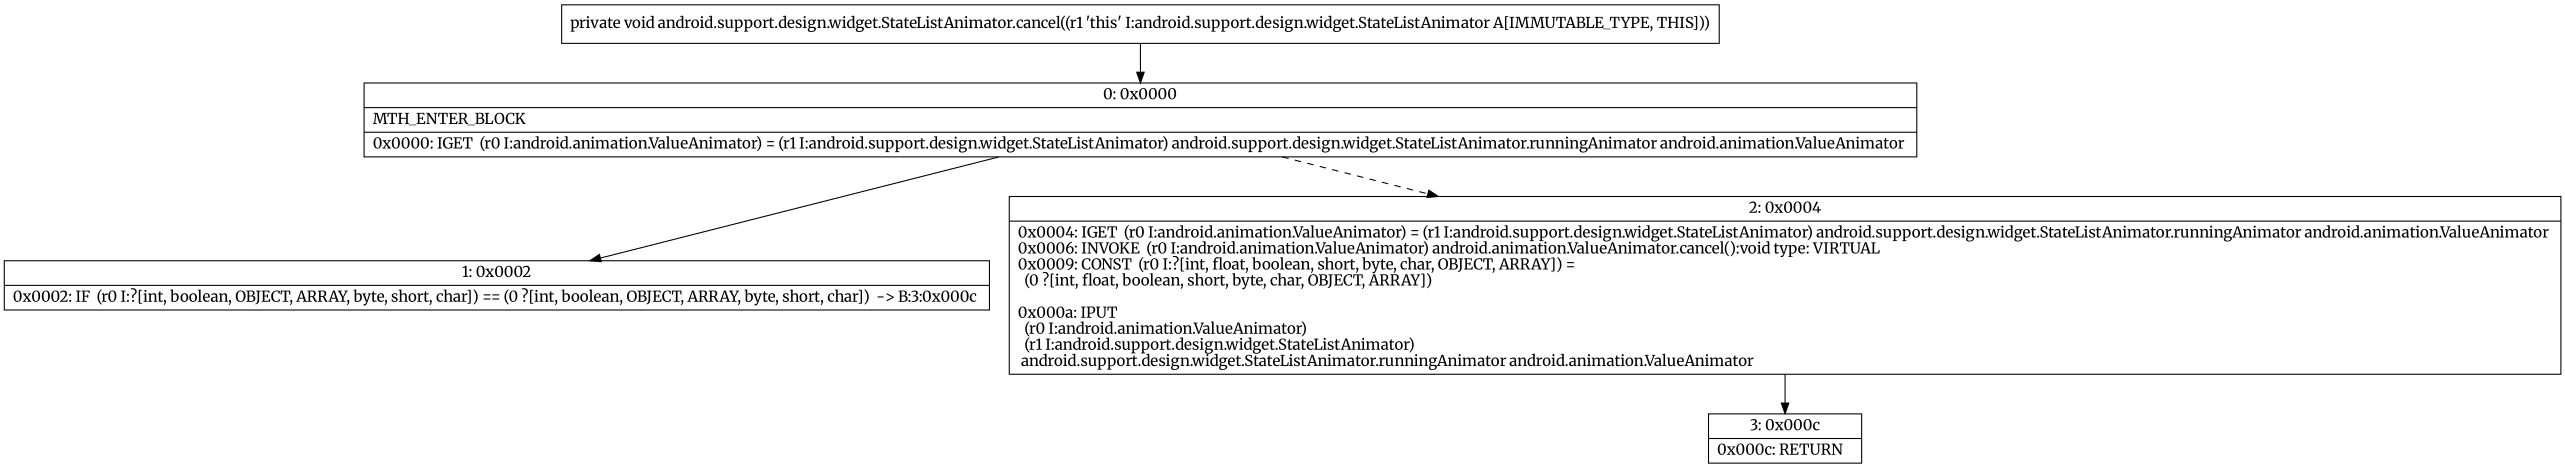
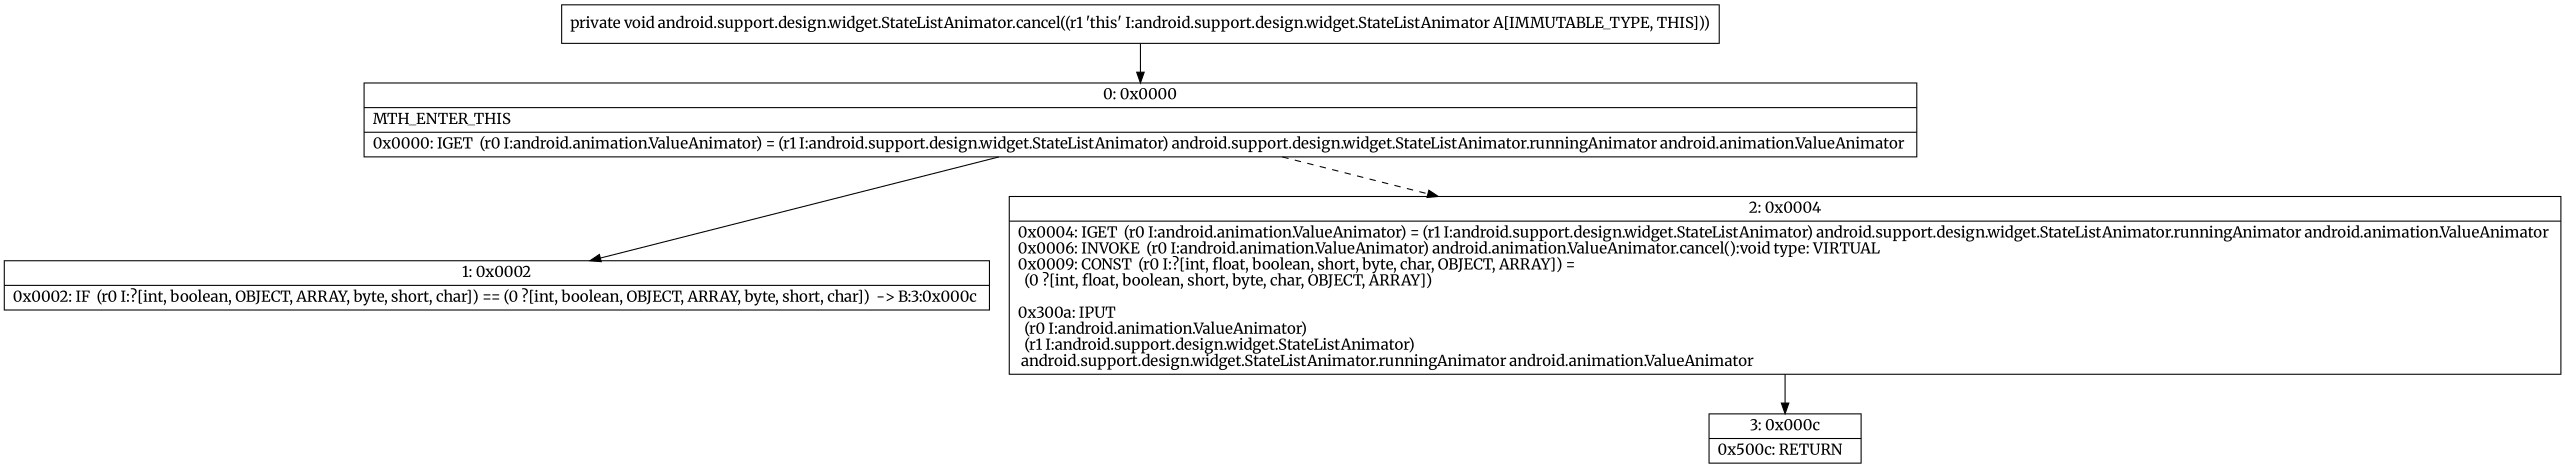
(449, 119) -> (442, 119)
(1071, 313) -> (1070, 313)
(1785, 450) -> (1785, 450)
